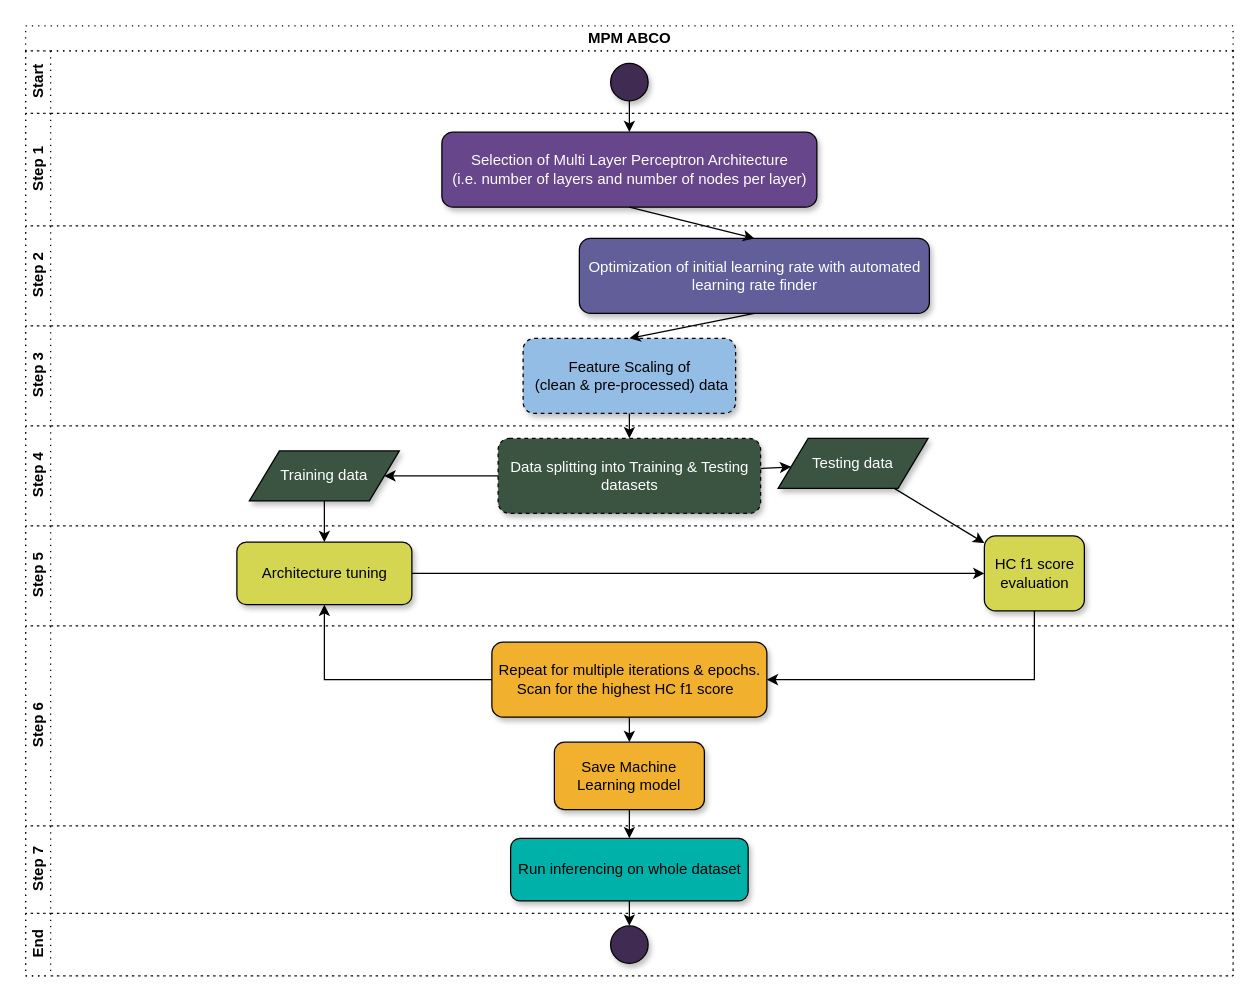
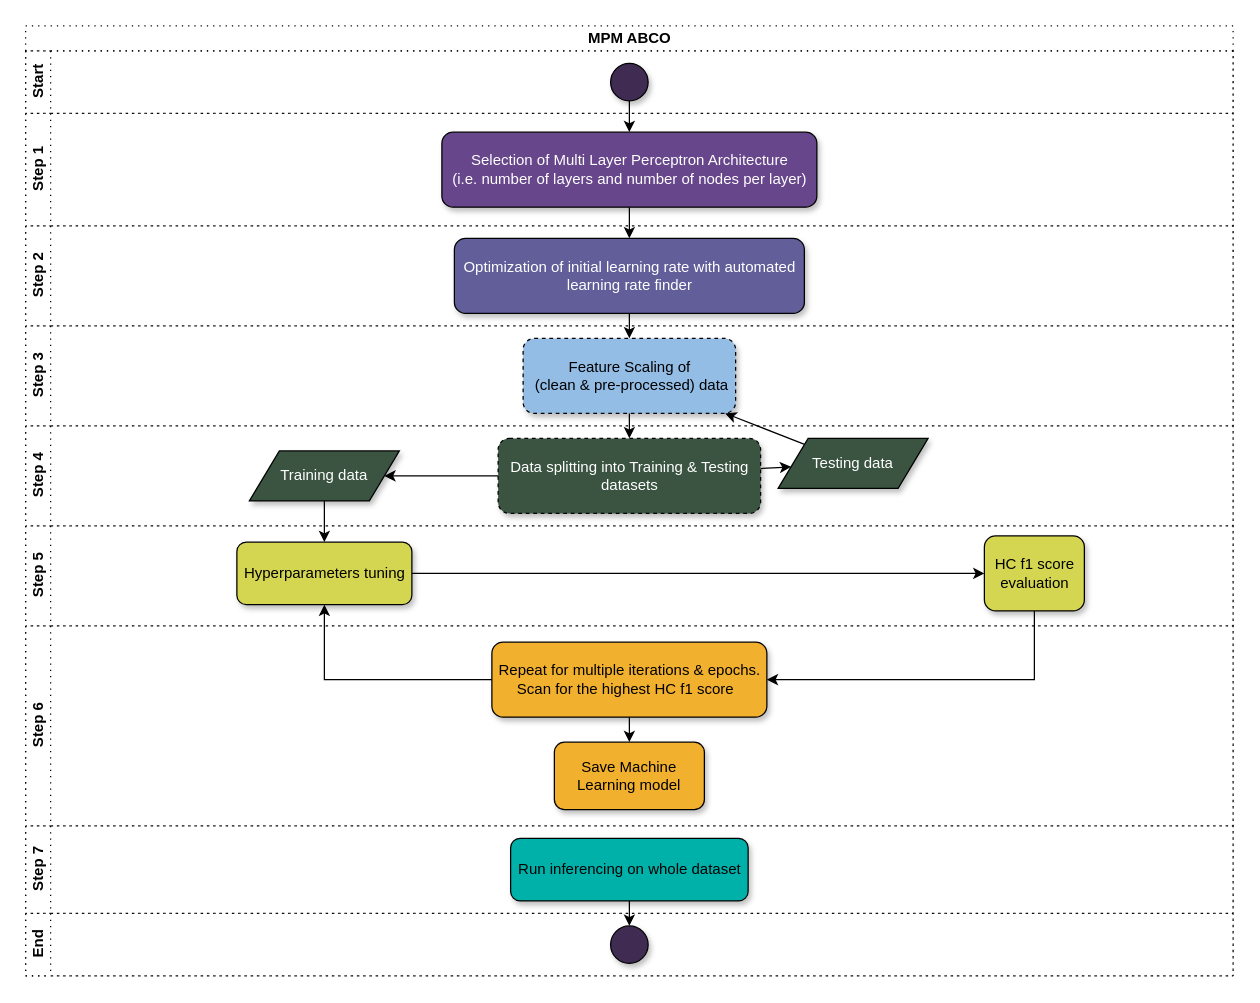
(754, 276) -> (629, 276)
(936, 513) -> (769, 430)
(325, 573) -> (325, 573)
(629, 820) -> none
